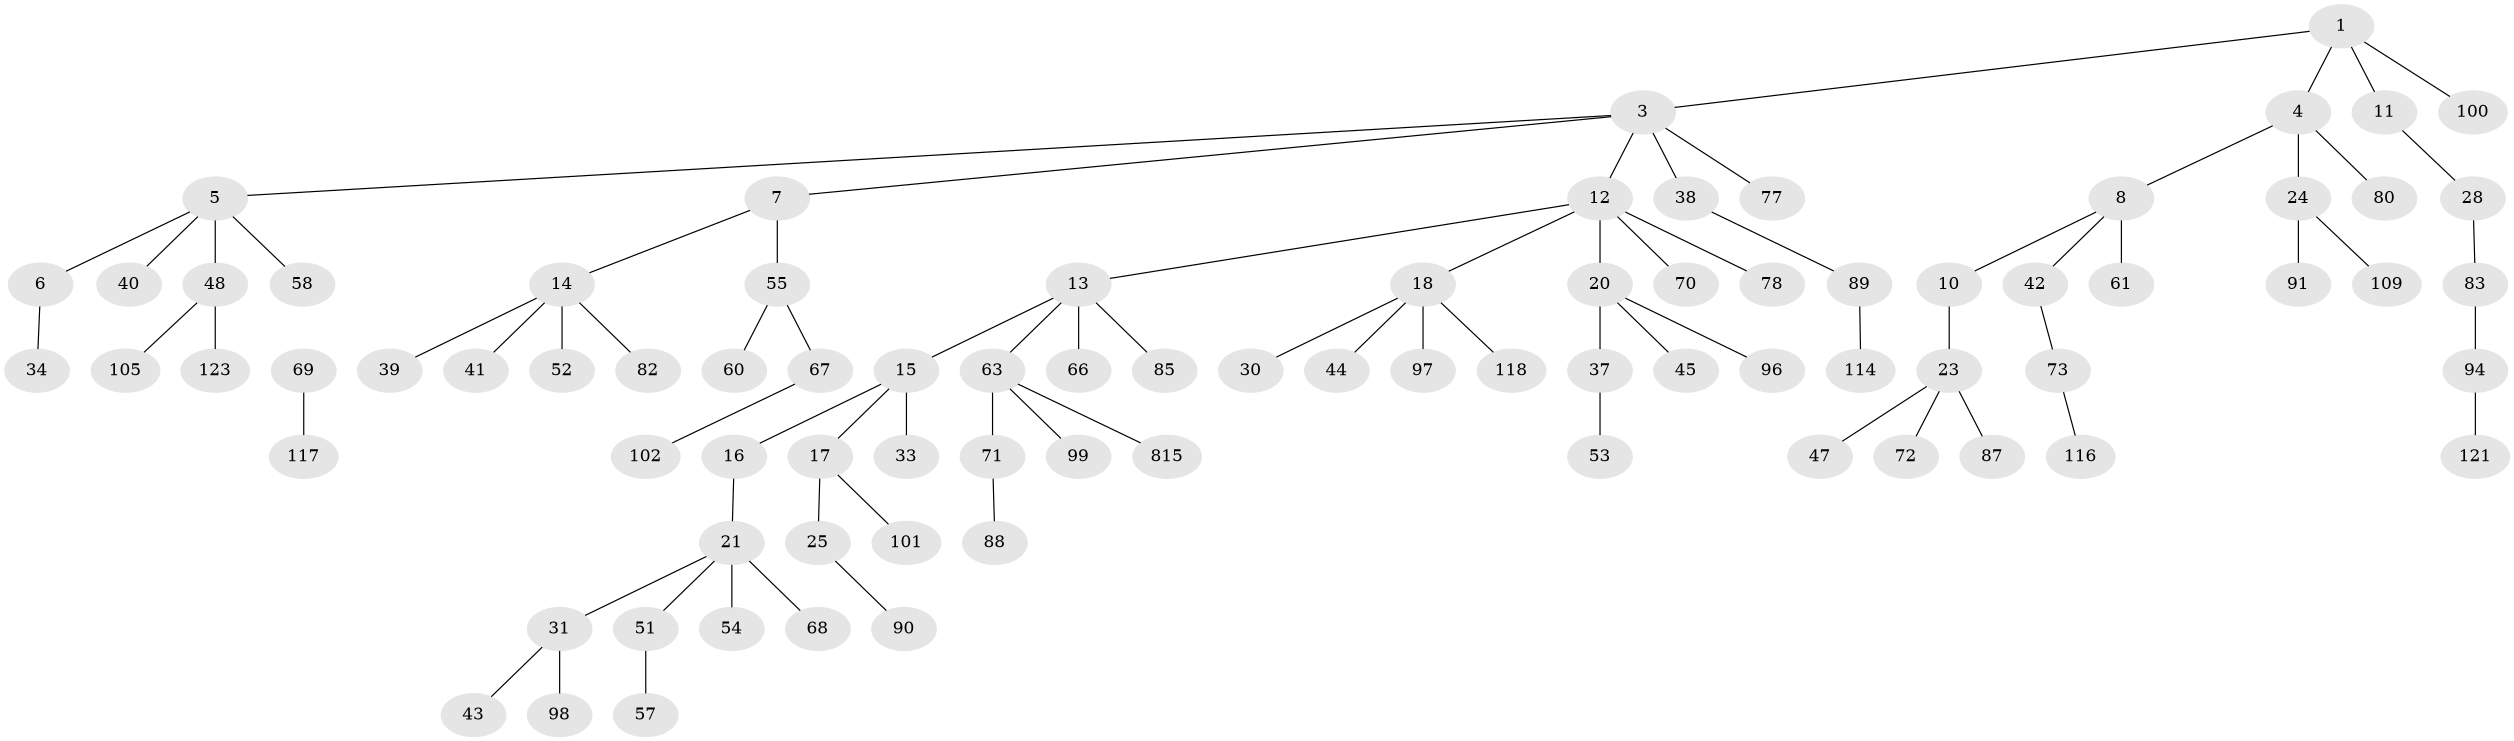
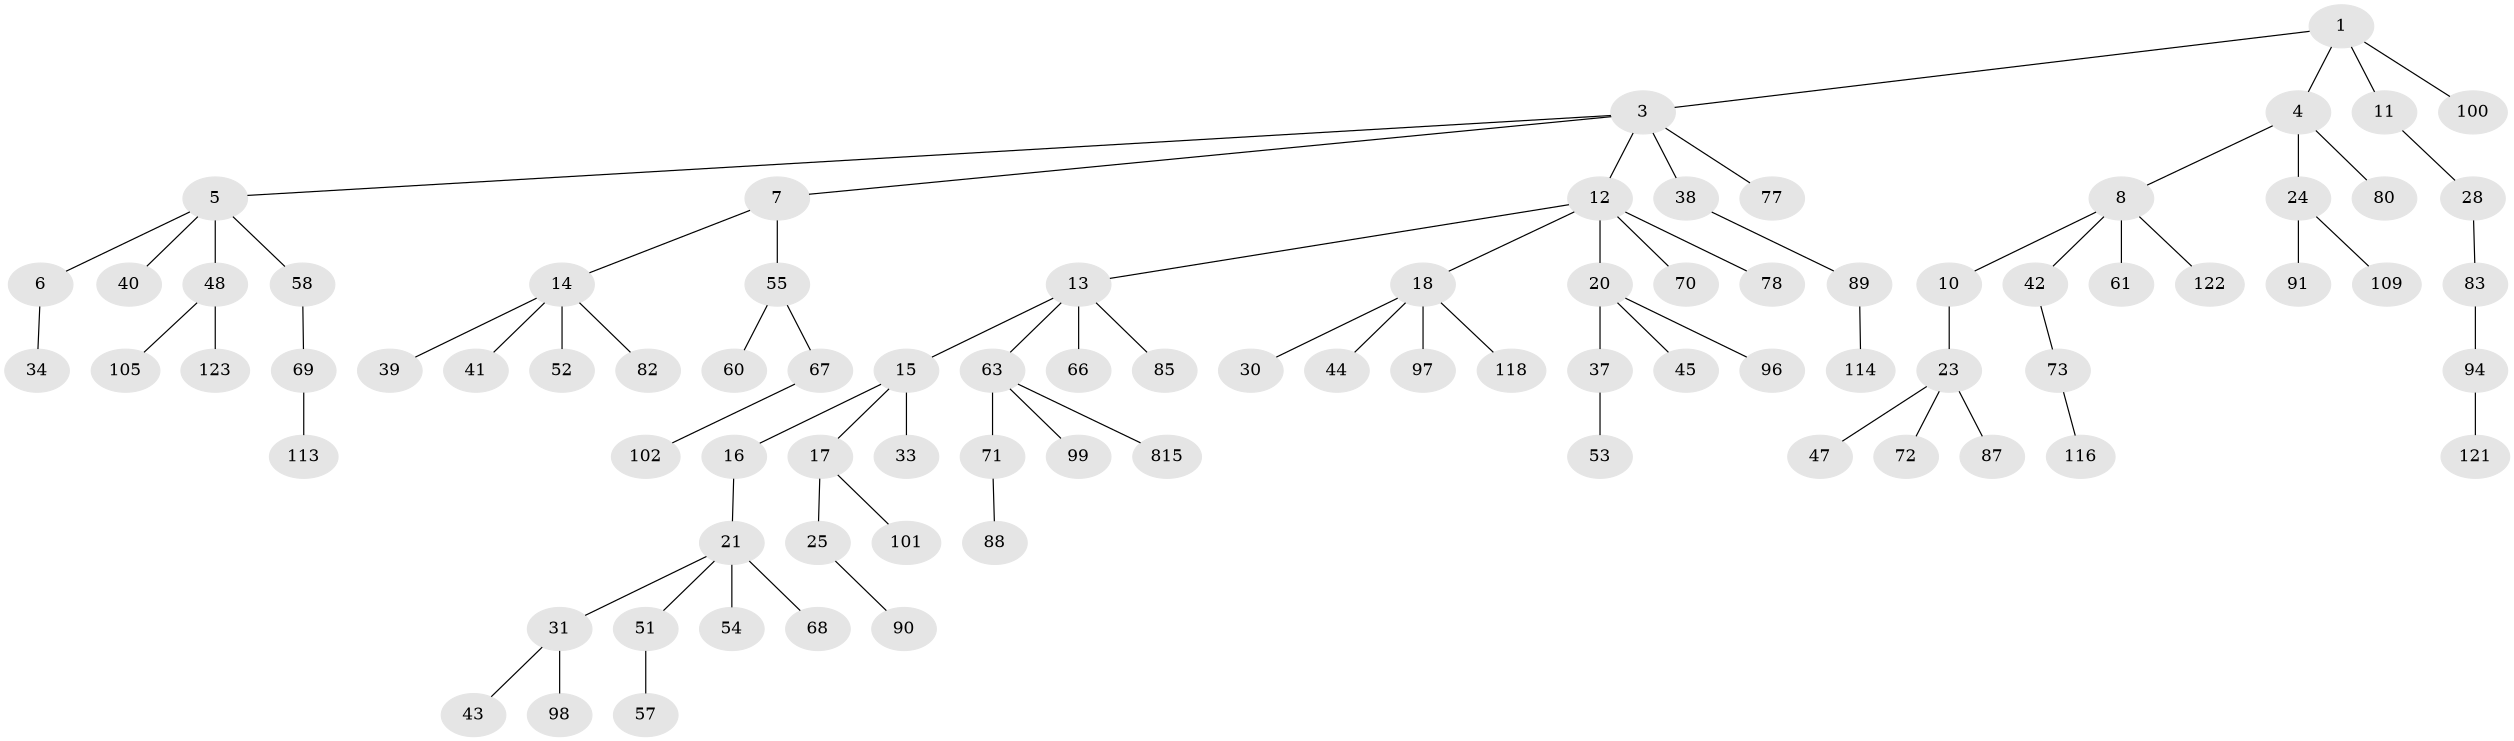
none -> (2210, 285)
none -> (303, 328)
(304, 457) -> (304, 457)
